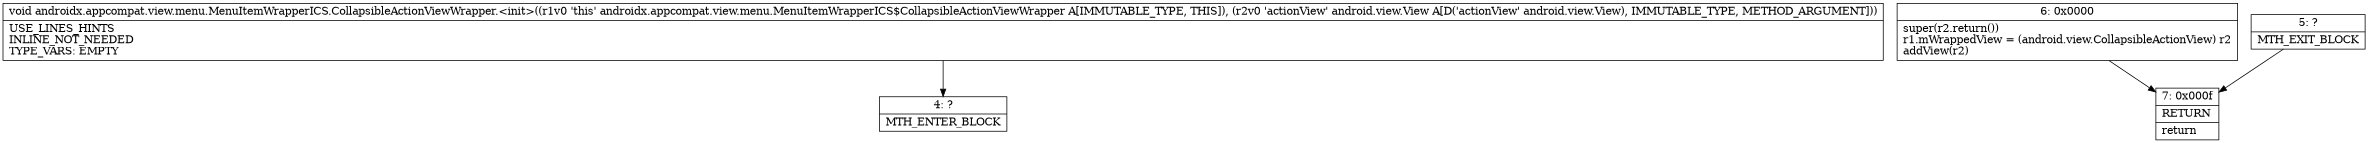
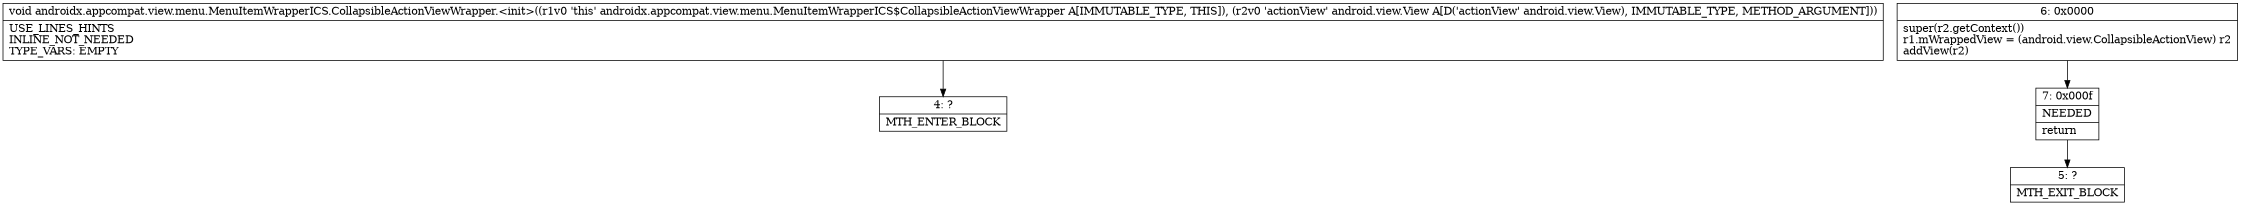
(1951, 29) -> (1964, 29)
(2254, 69) -> (2067, 150)
(2186, 114) -> (2067, 114)
